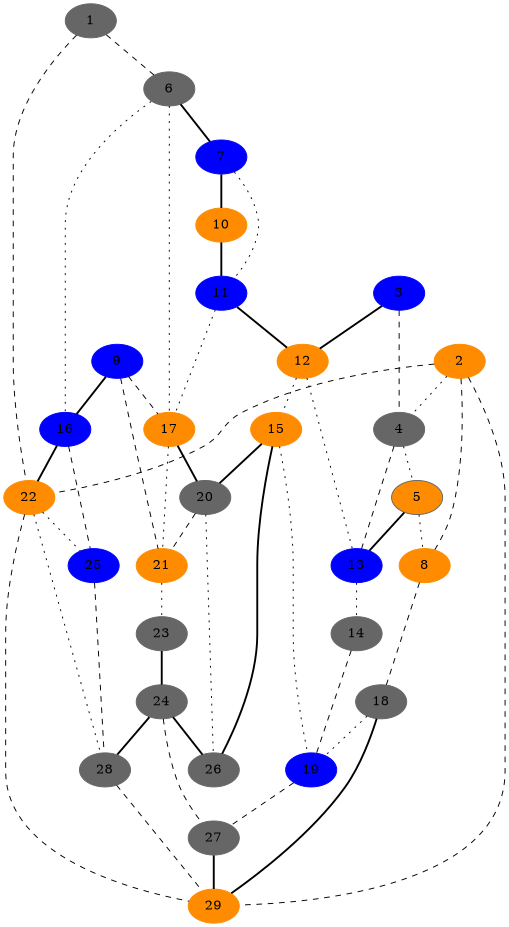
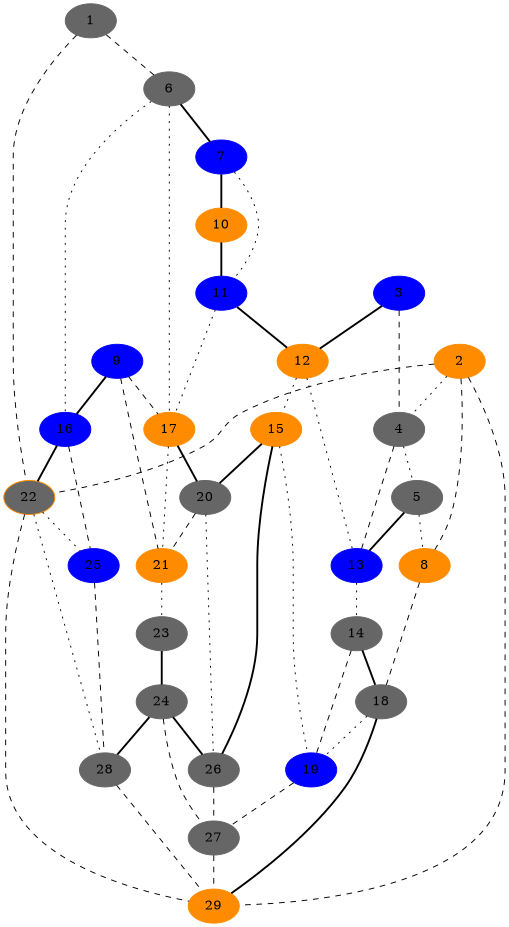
(29, 498) -> (29, 498)
(417, 498) -> (417, 498)
none -> (369, 668)
none -> (214, 804)
(214, 872) -> (214, 872)
